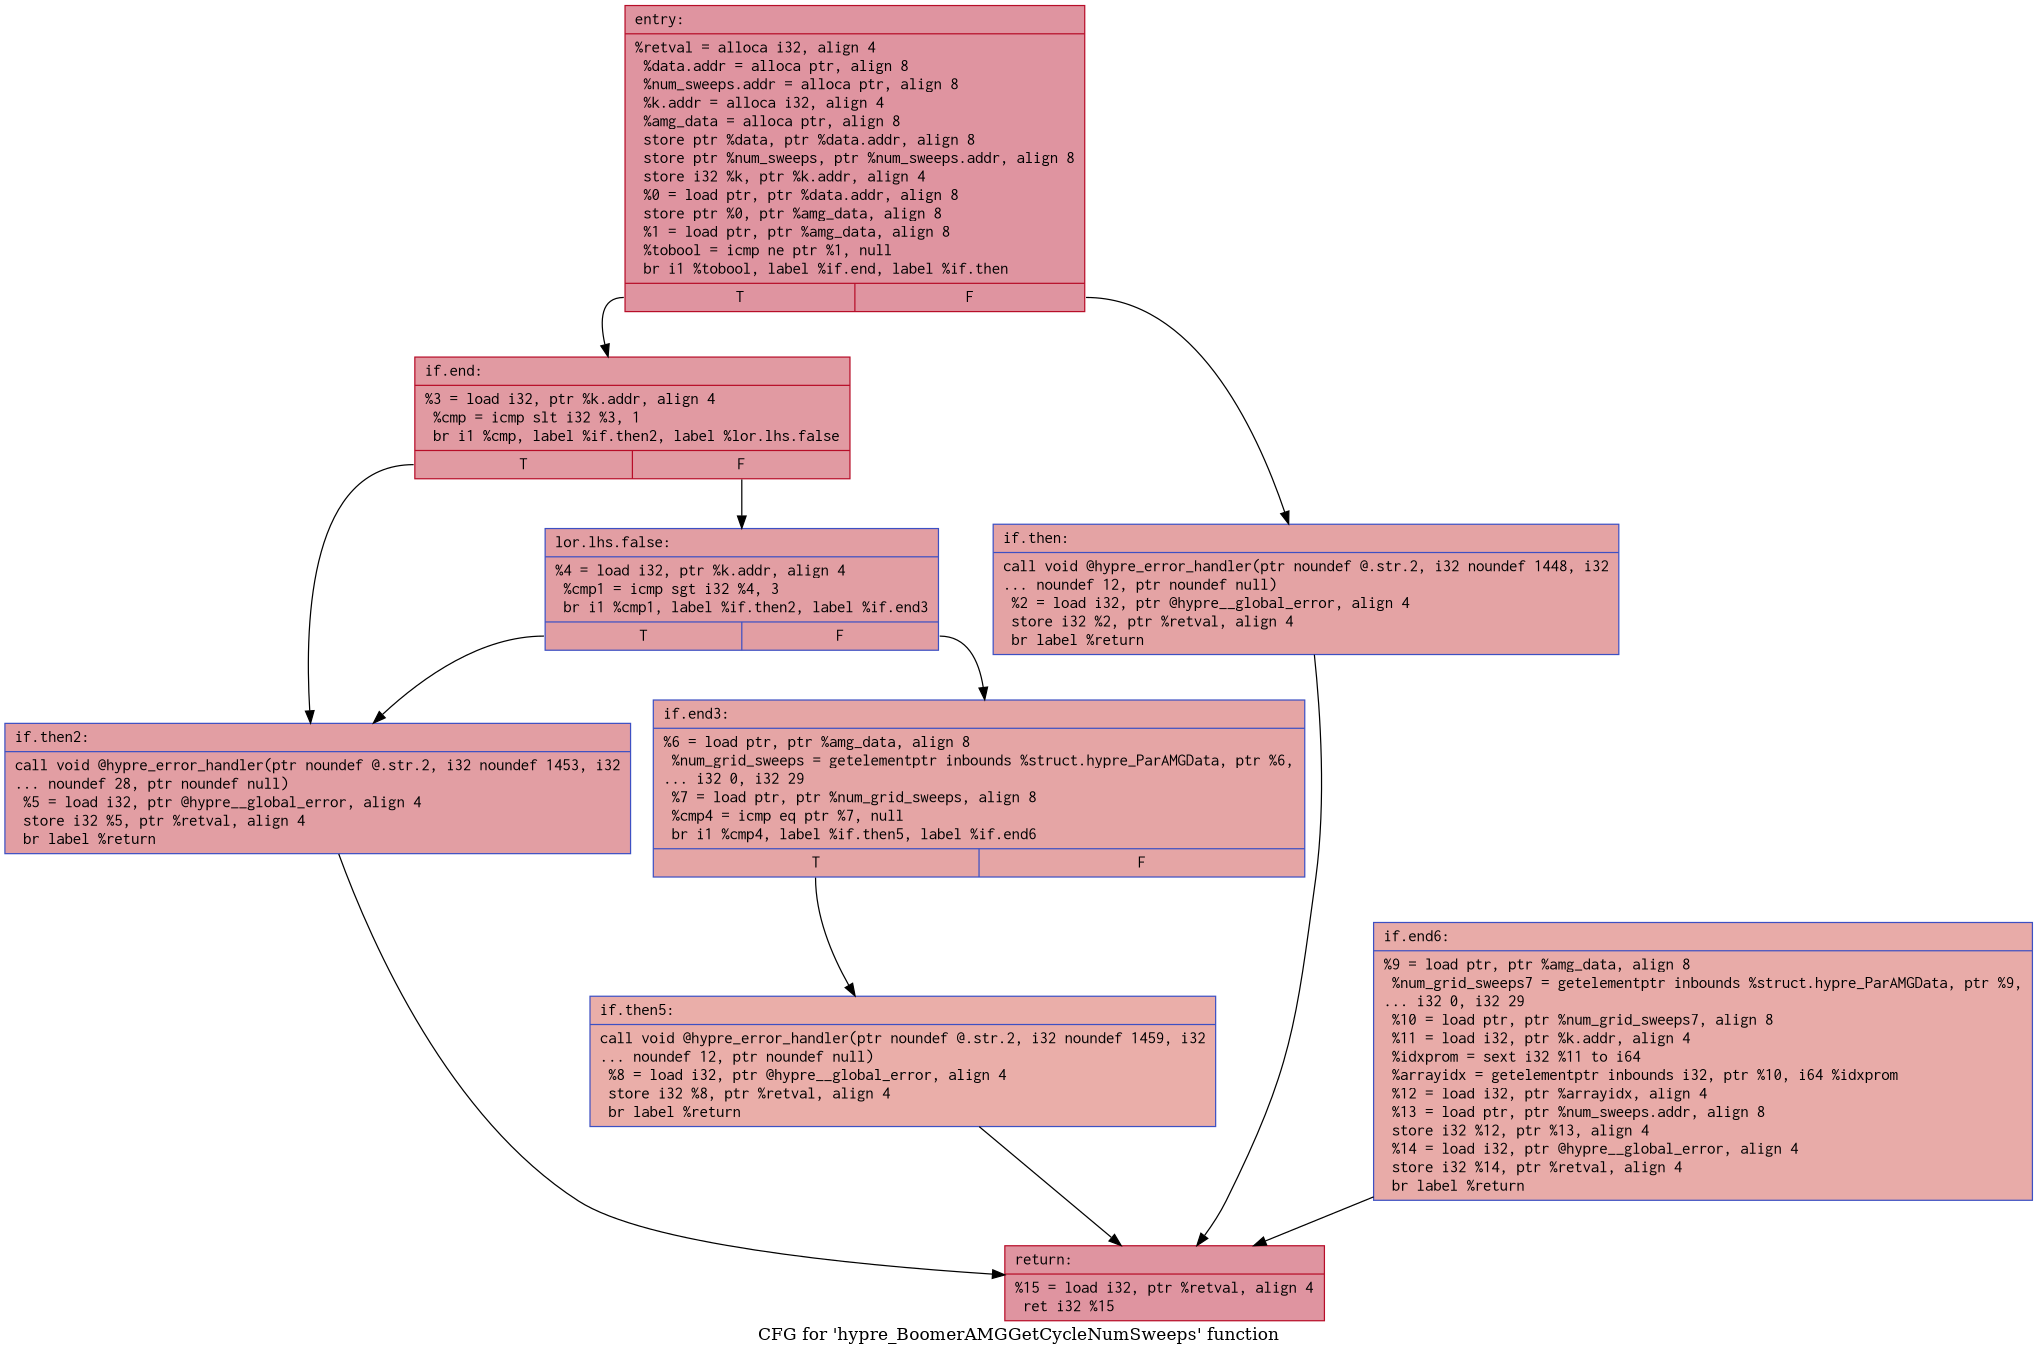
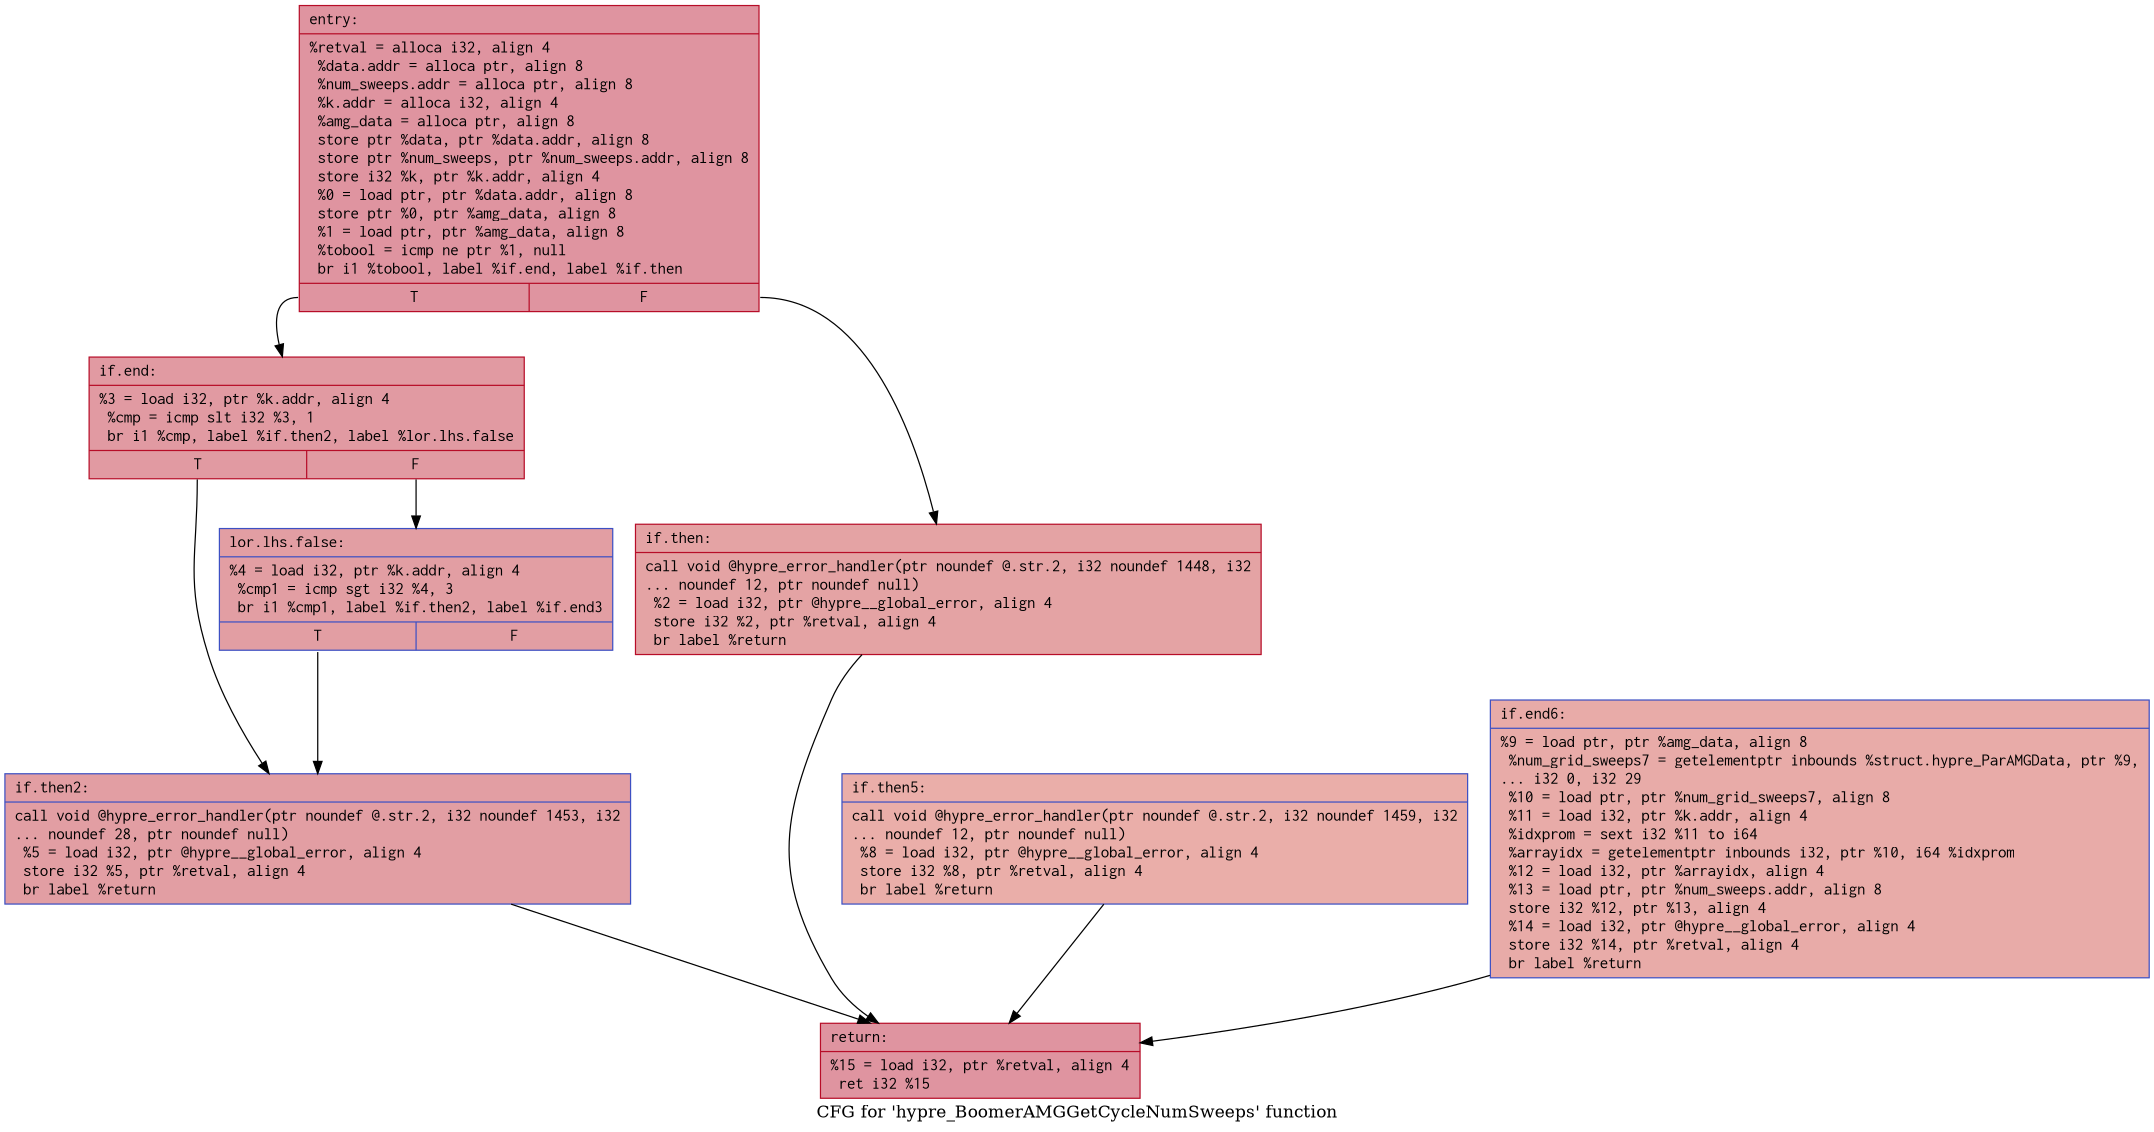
(1306, 589) -> (948, 589)
(979, 789) -> none
